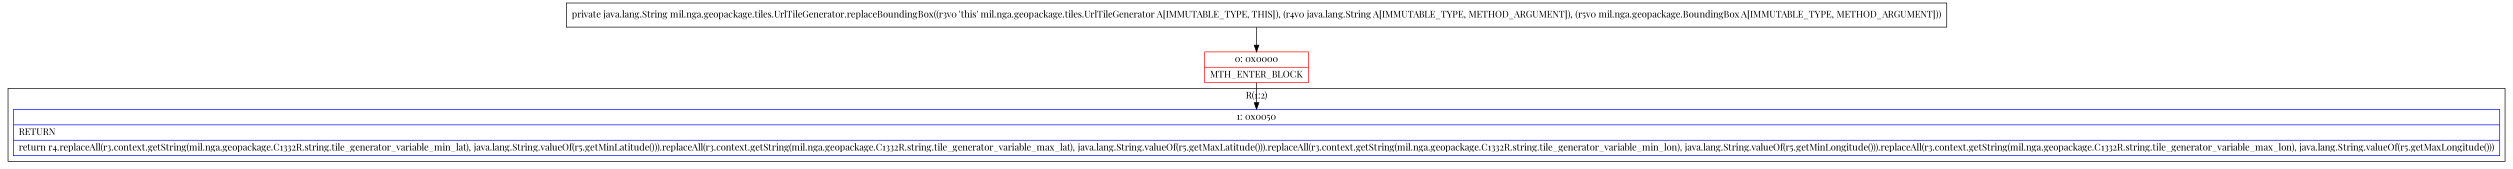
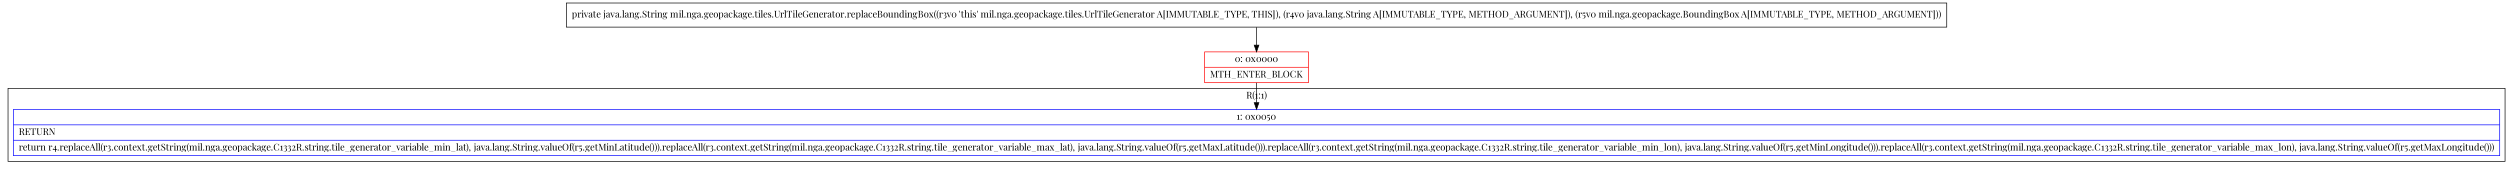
(1257, 96) -> (1257, 96)
